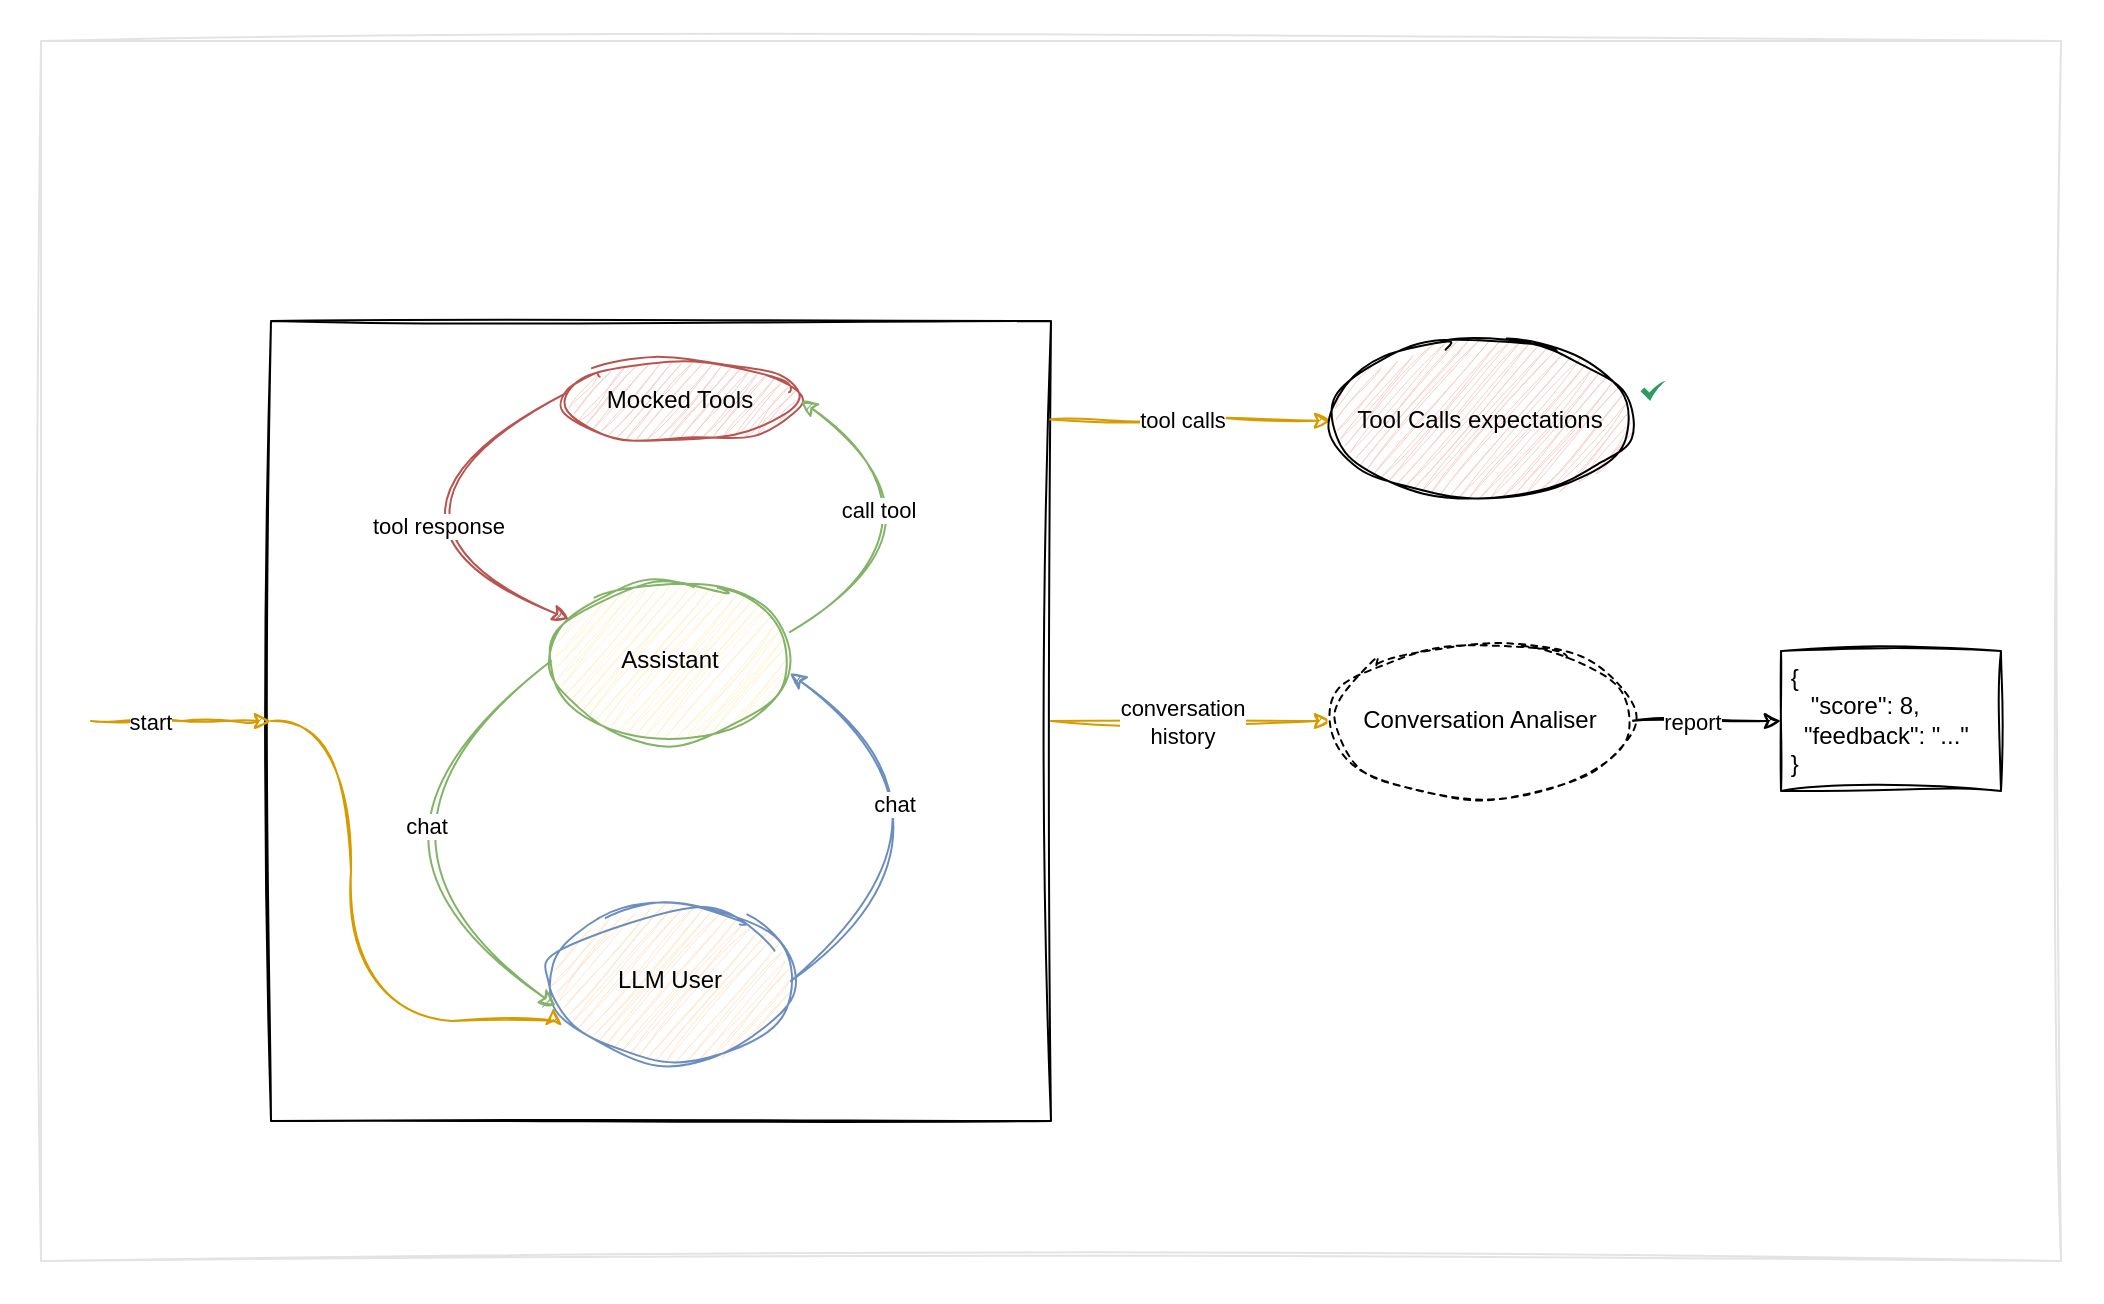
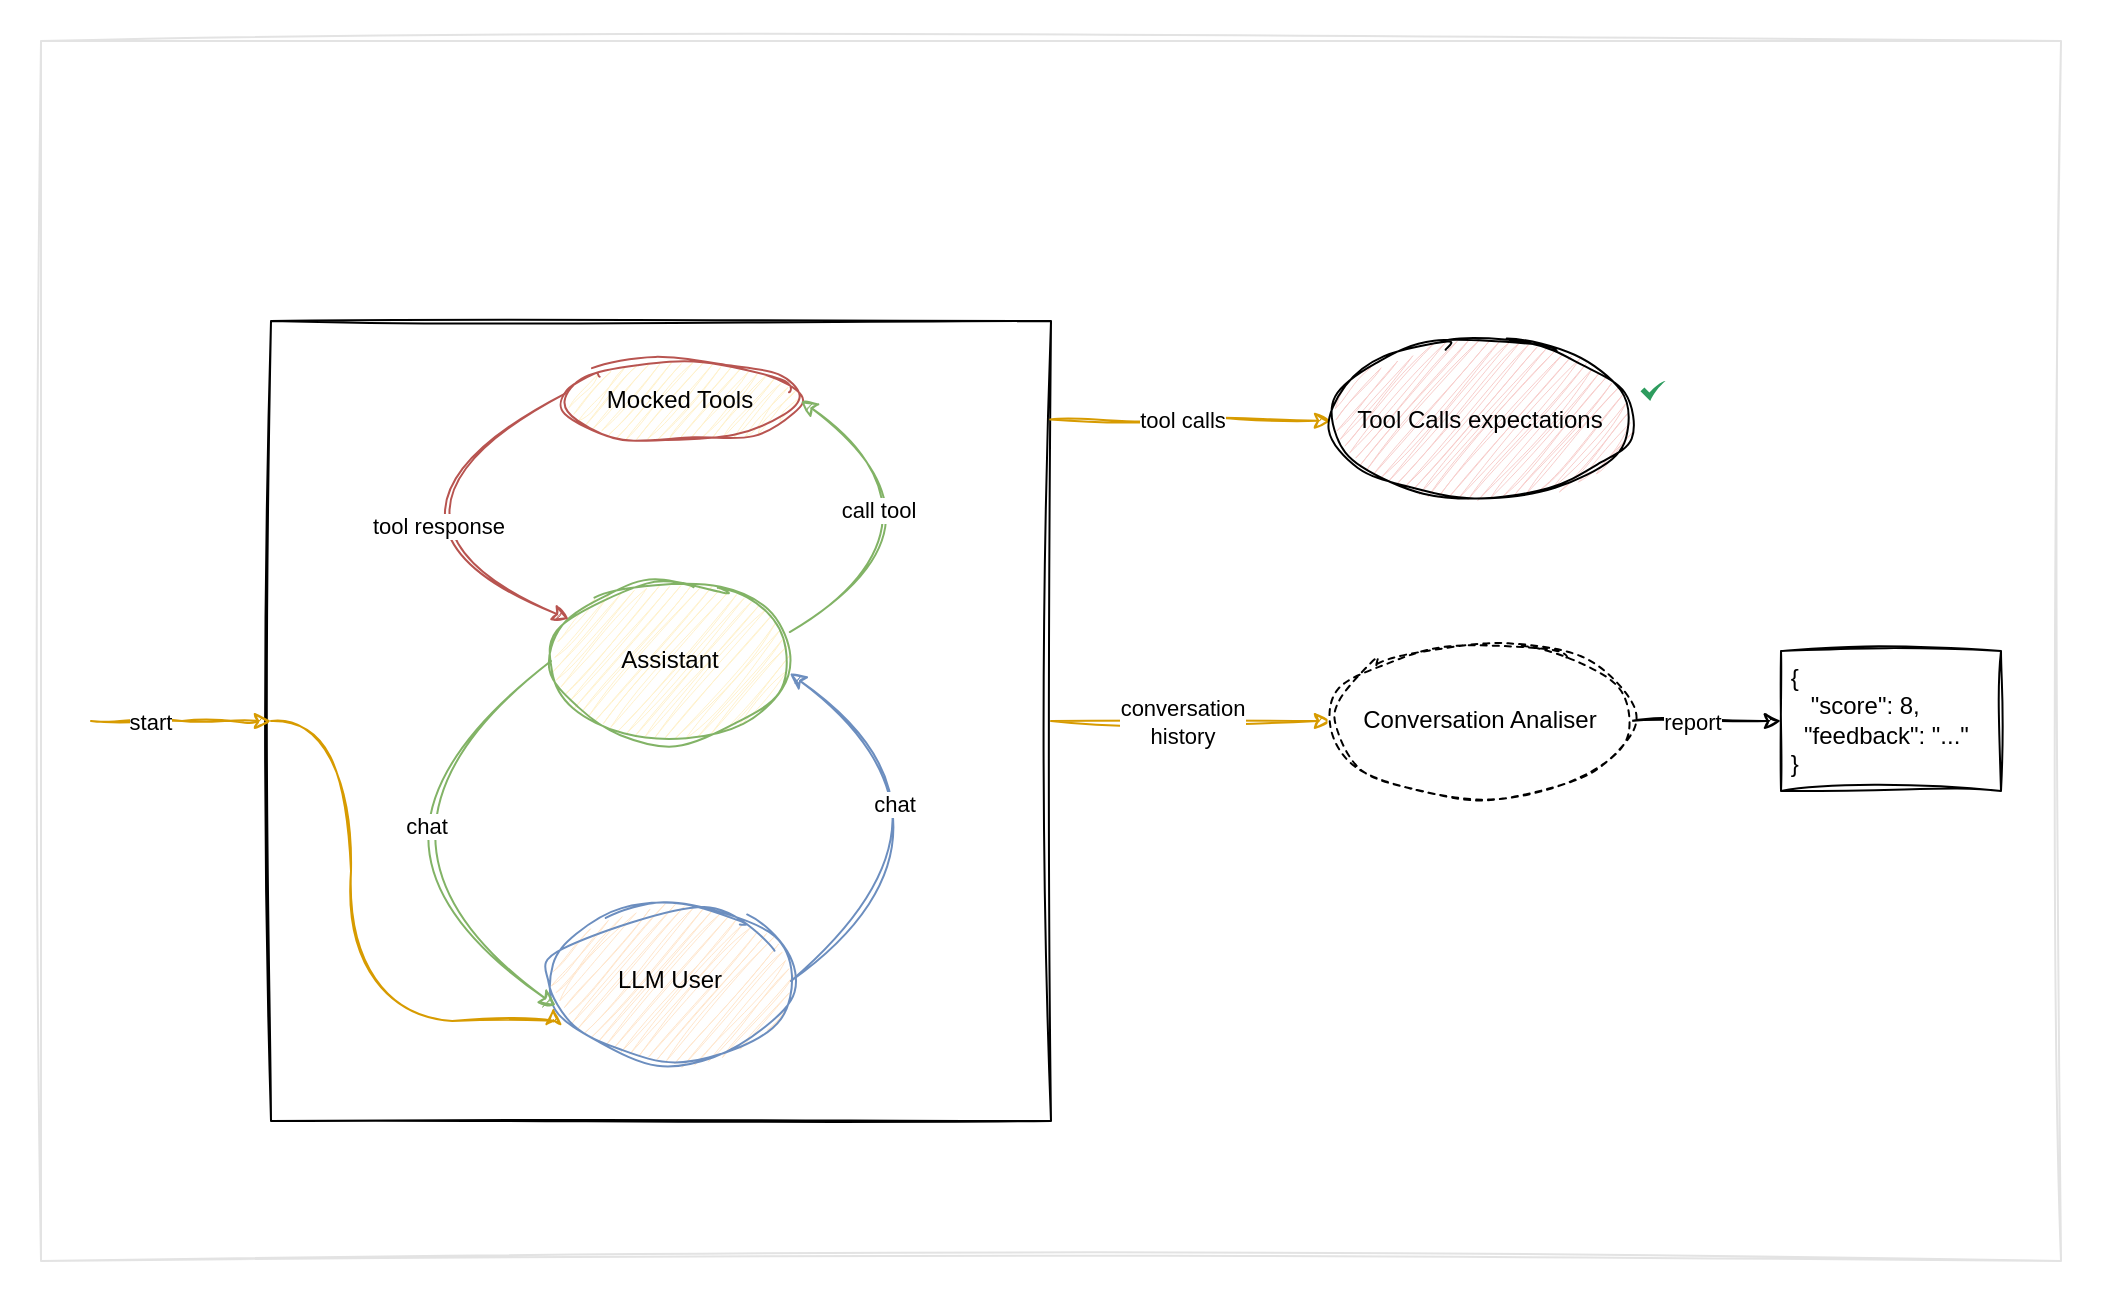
(681, 401) -> (681, 401)
